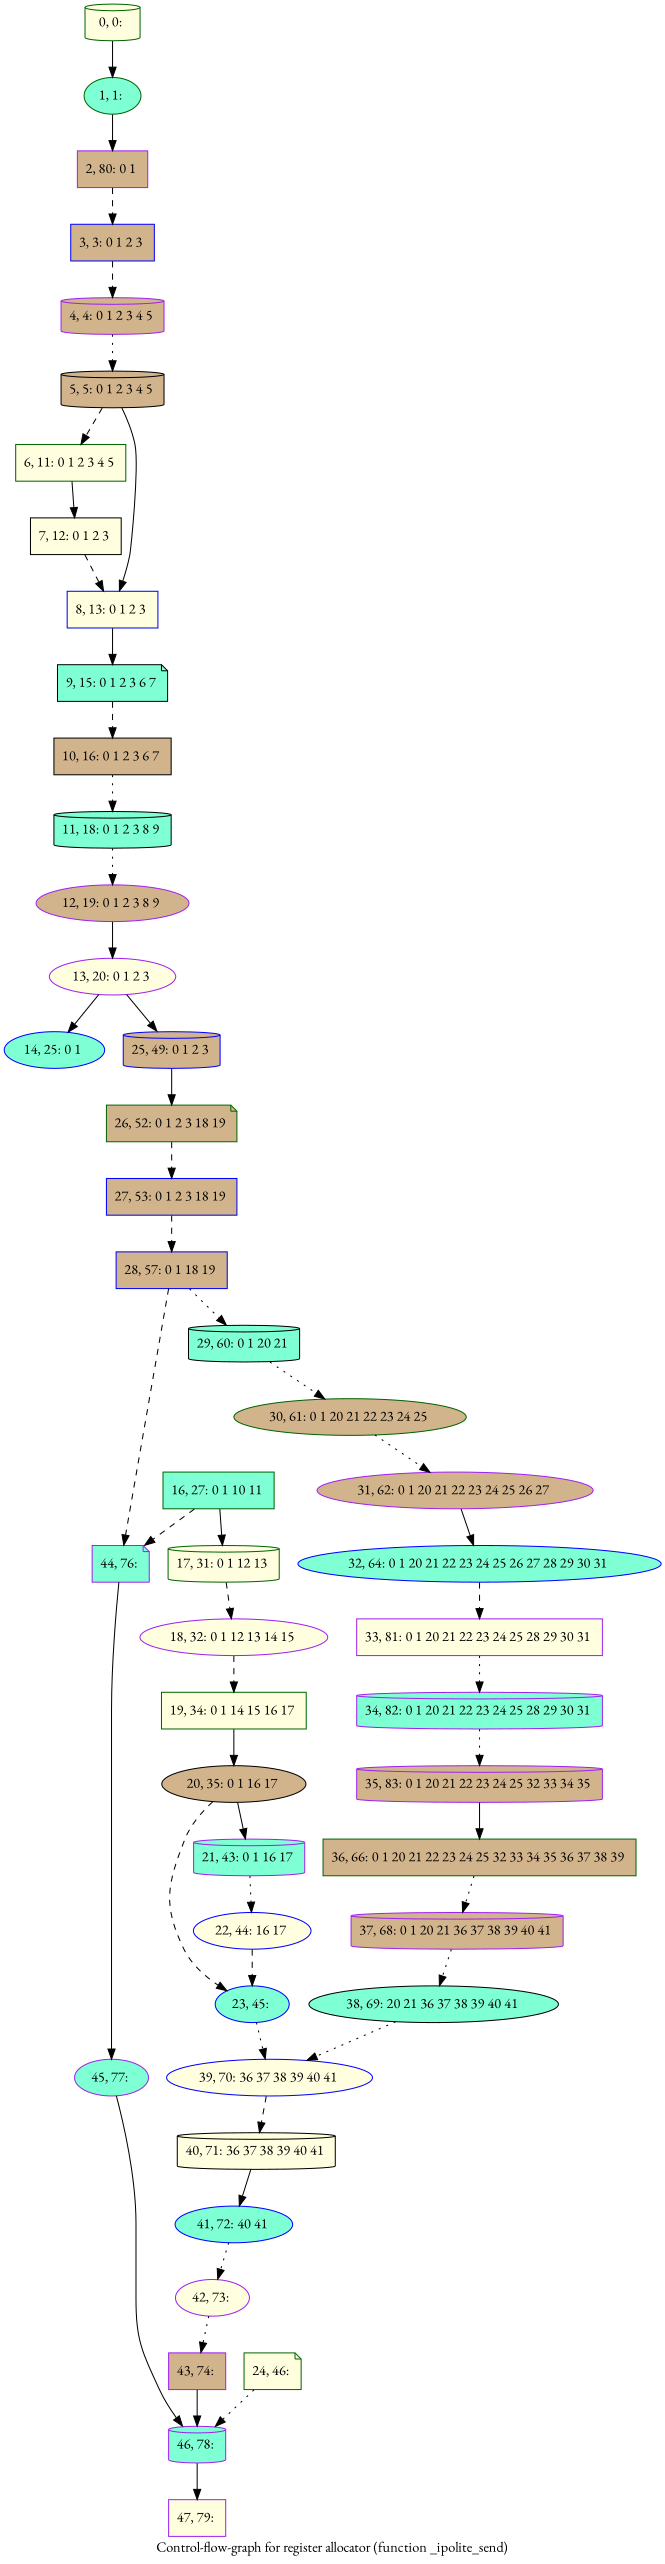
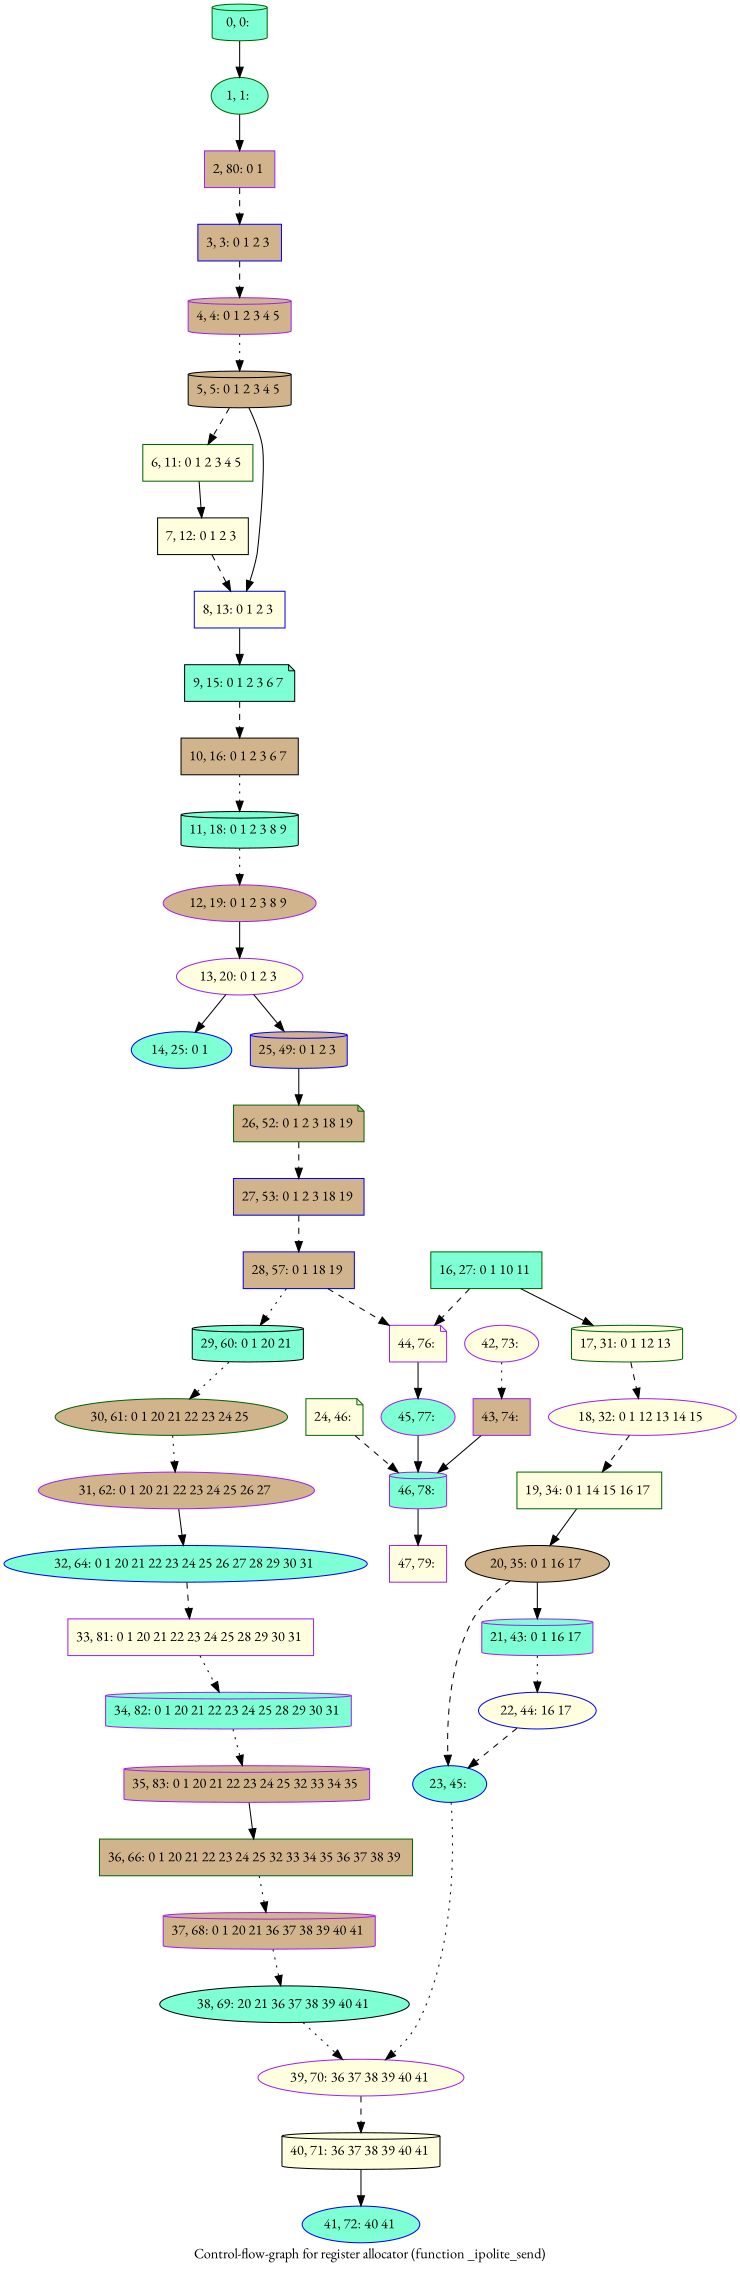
(113, 22) -> (240, 22)
(121, 1564) -> (418, 1344)
(270, 2078) -> (361, 2078)
(225, 2256) -> none
(238, 2405) -> (373, 1451)
